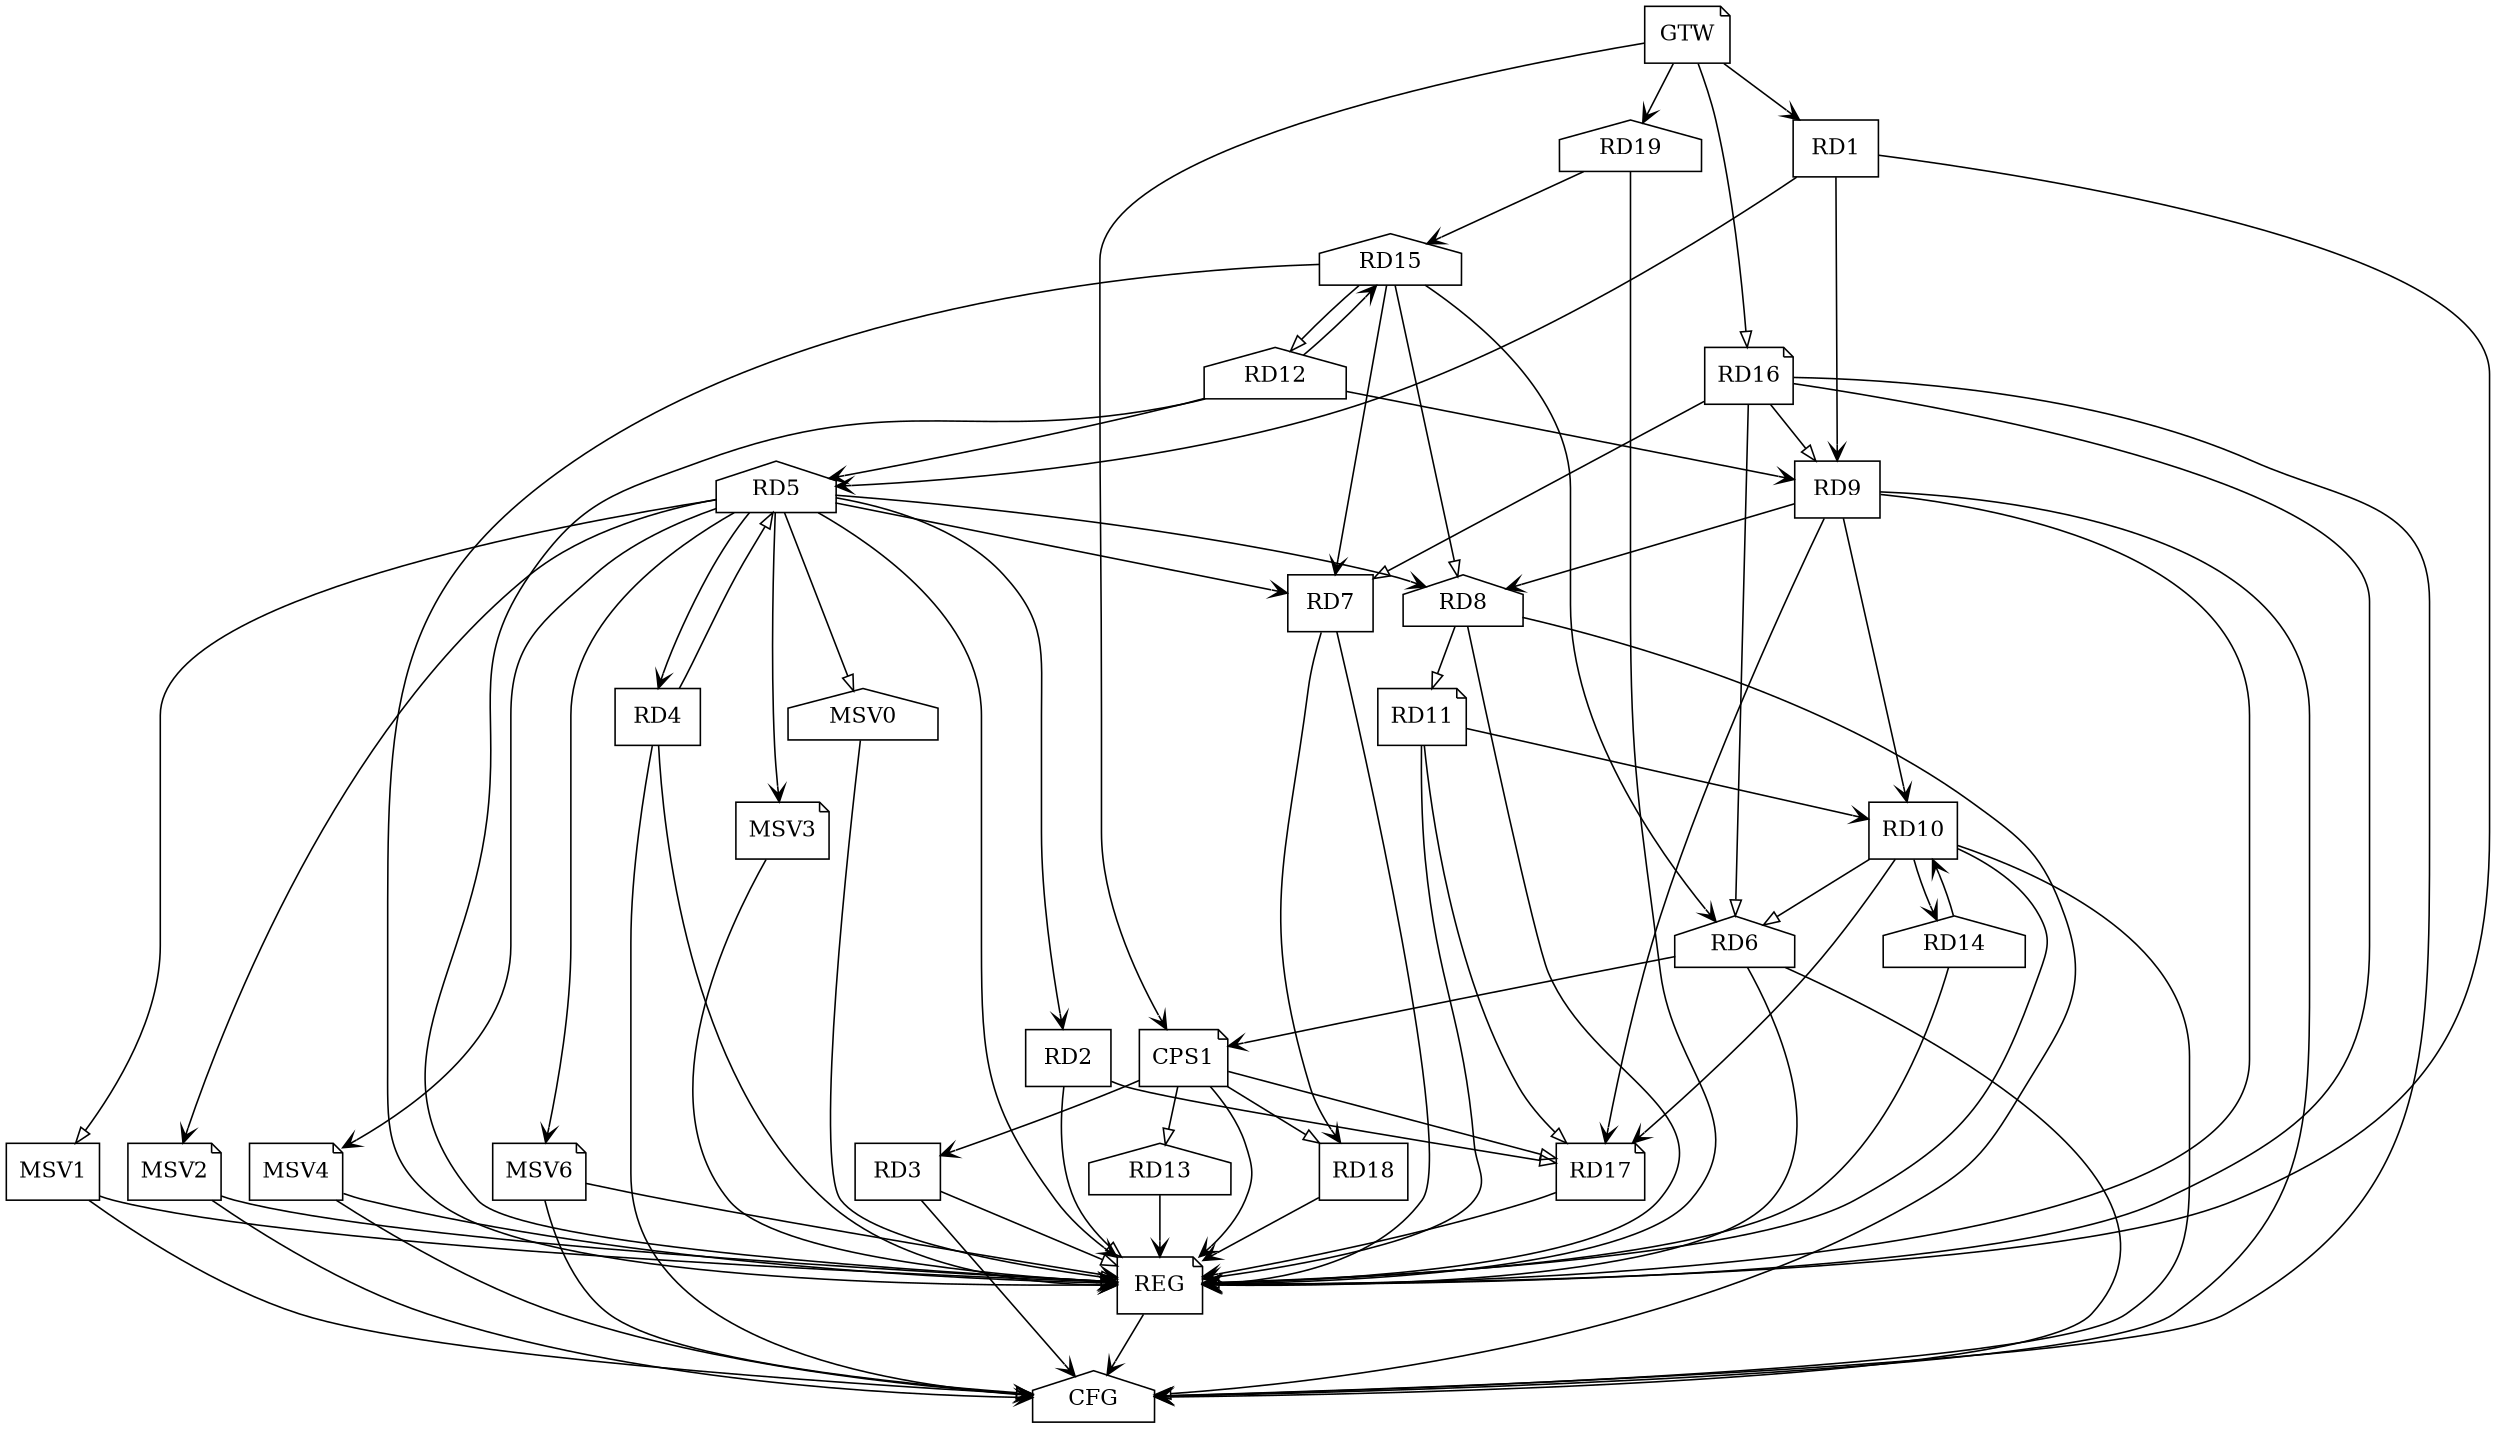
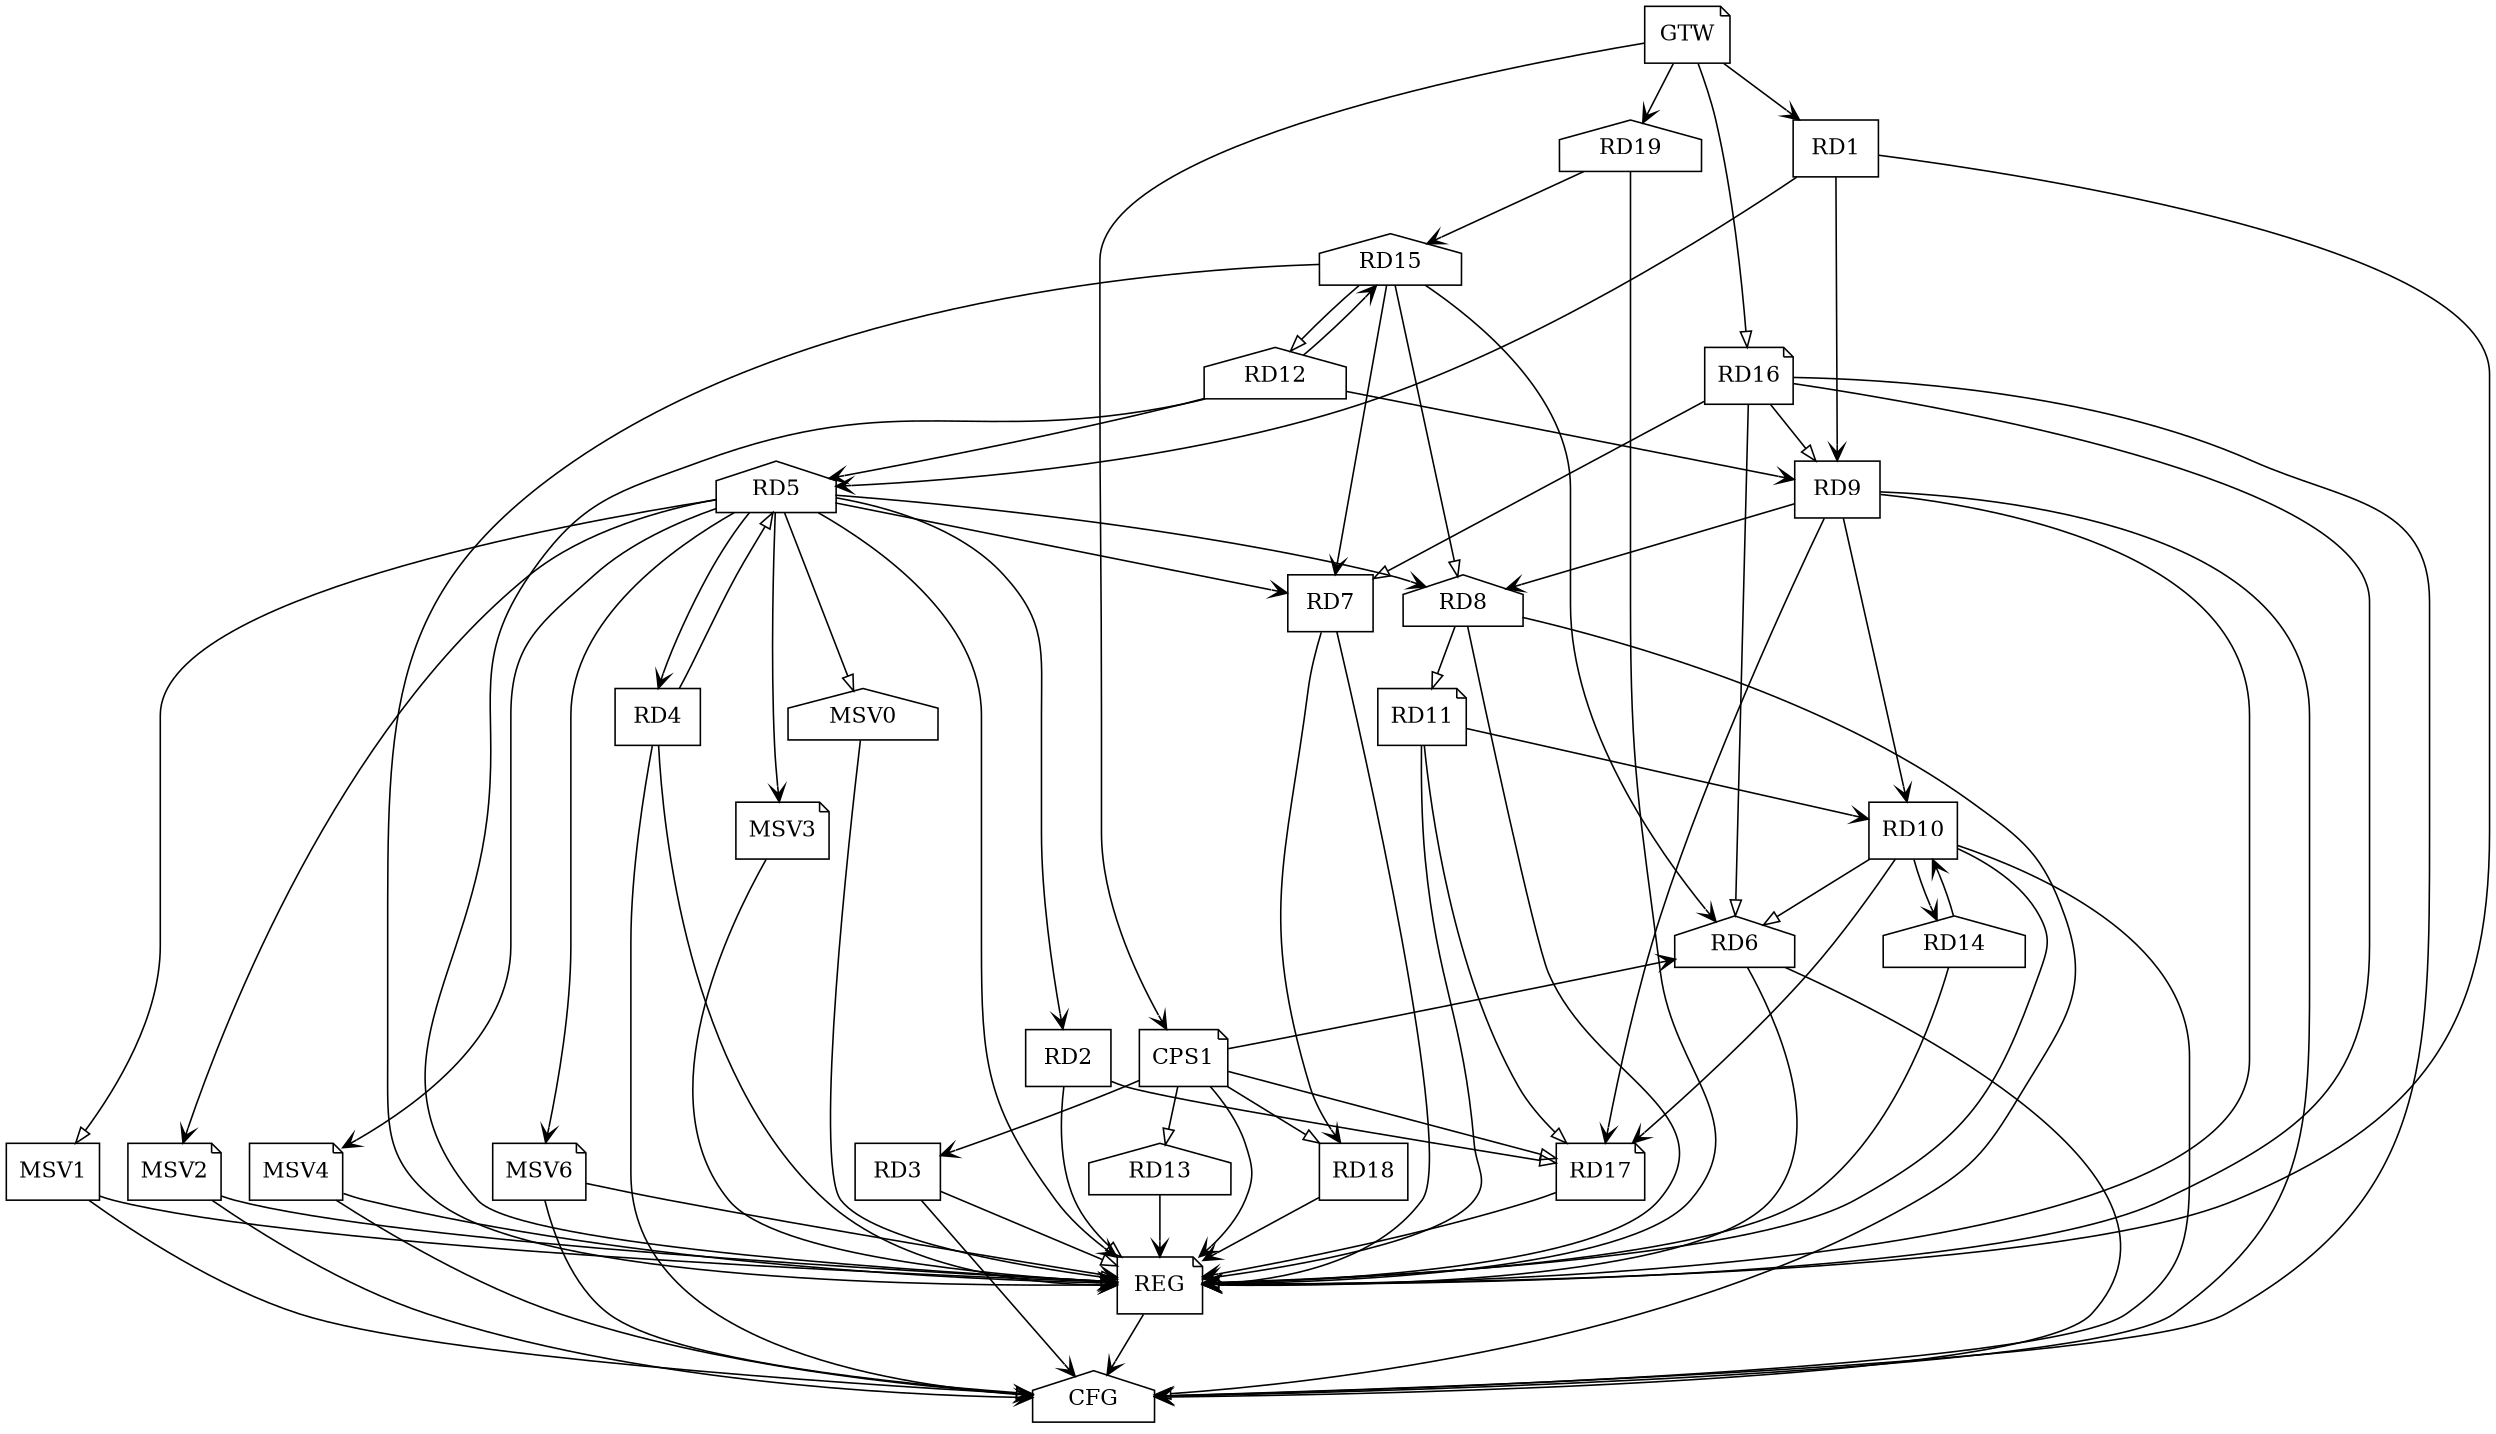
(1460, 999) -> (1433, 1008)
(1757, 1210) -> (1757, 1210)
